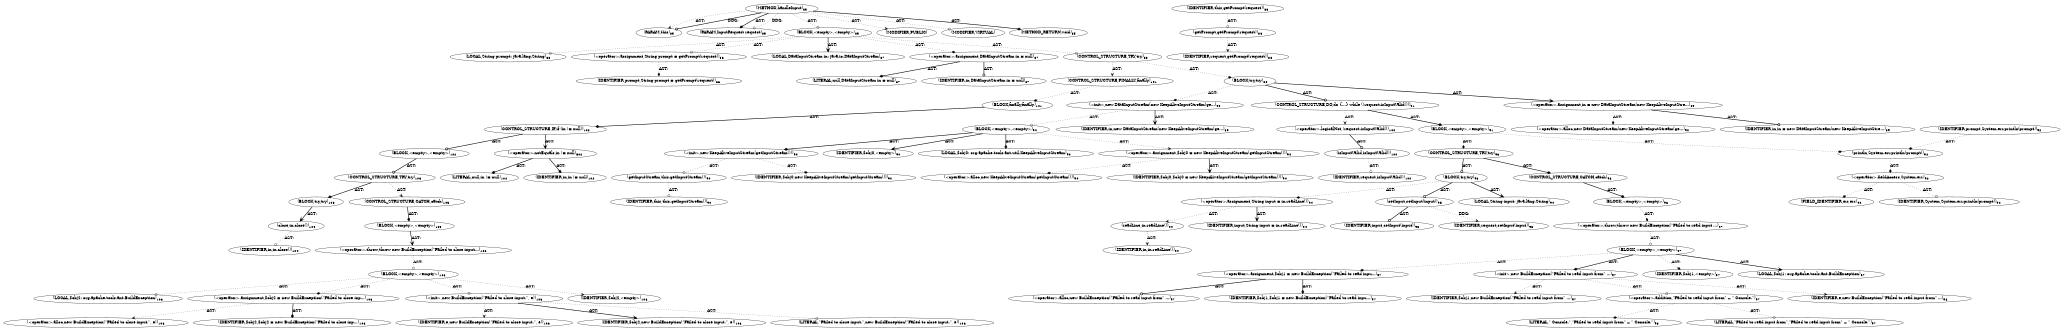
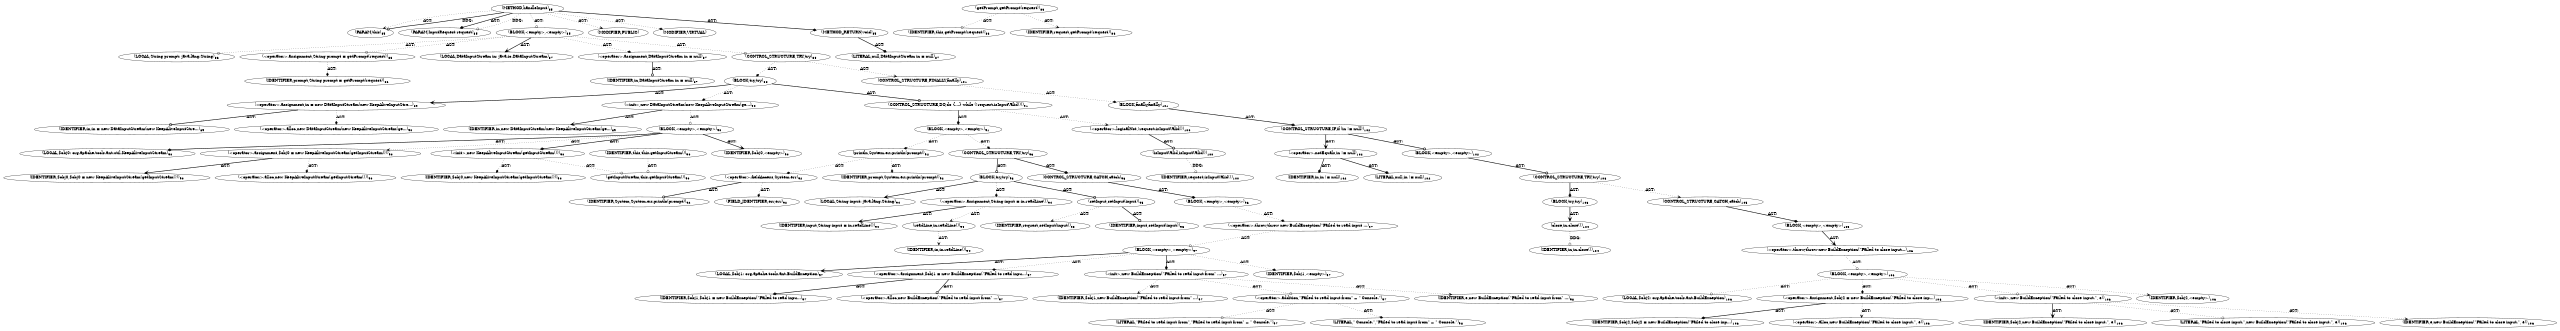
(879, 20) -> (605, 21)
(1228, 20) -> (981, 20)
(922, 69) -> (871, 44)
(1942, 141) -> (892, 164)
(579, 153) -> (1360, 153)
(1375, 166) -> (1198, 166)
(669, 189) -> (648, 165)
(1919, 189) -> (703, 190)
(1465, 214) -> (1086, 214)
(290, 238) -> (1576, 238)
